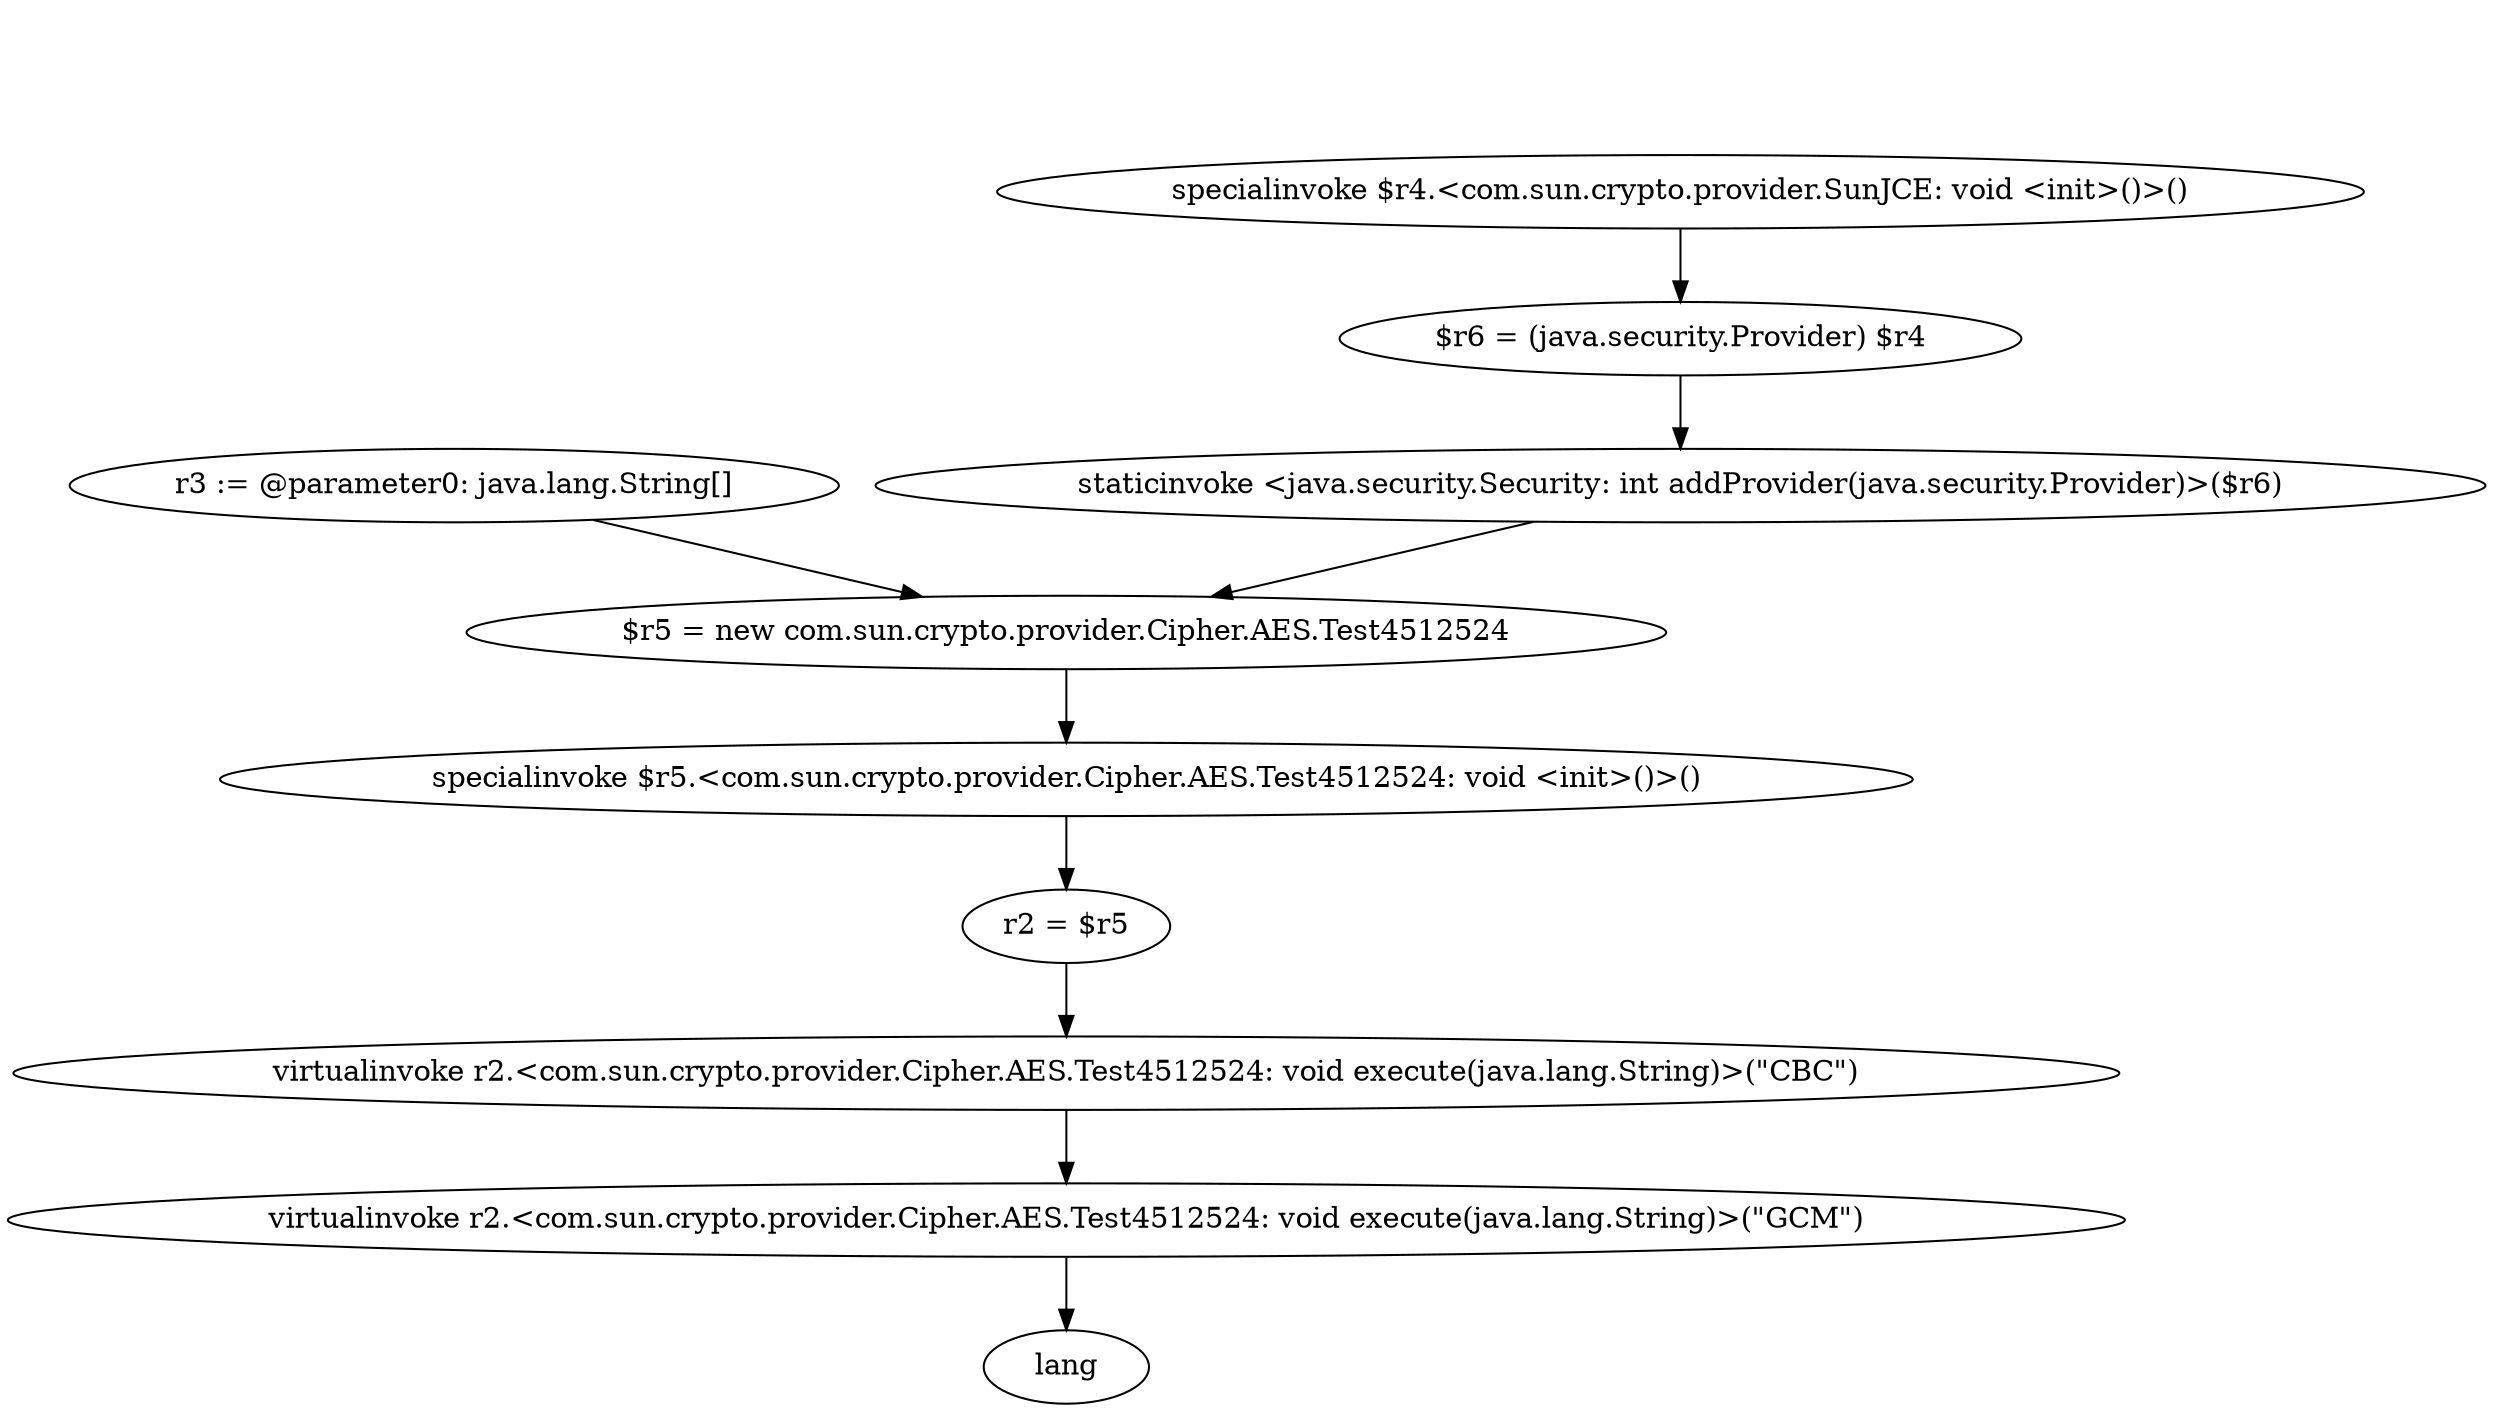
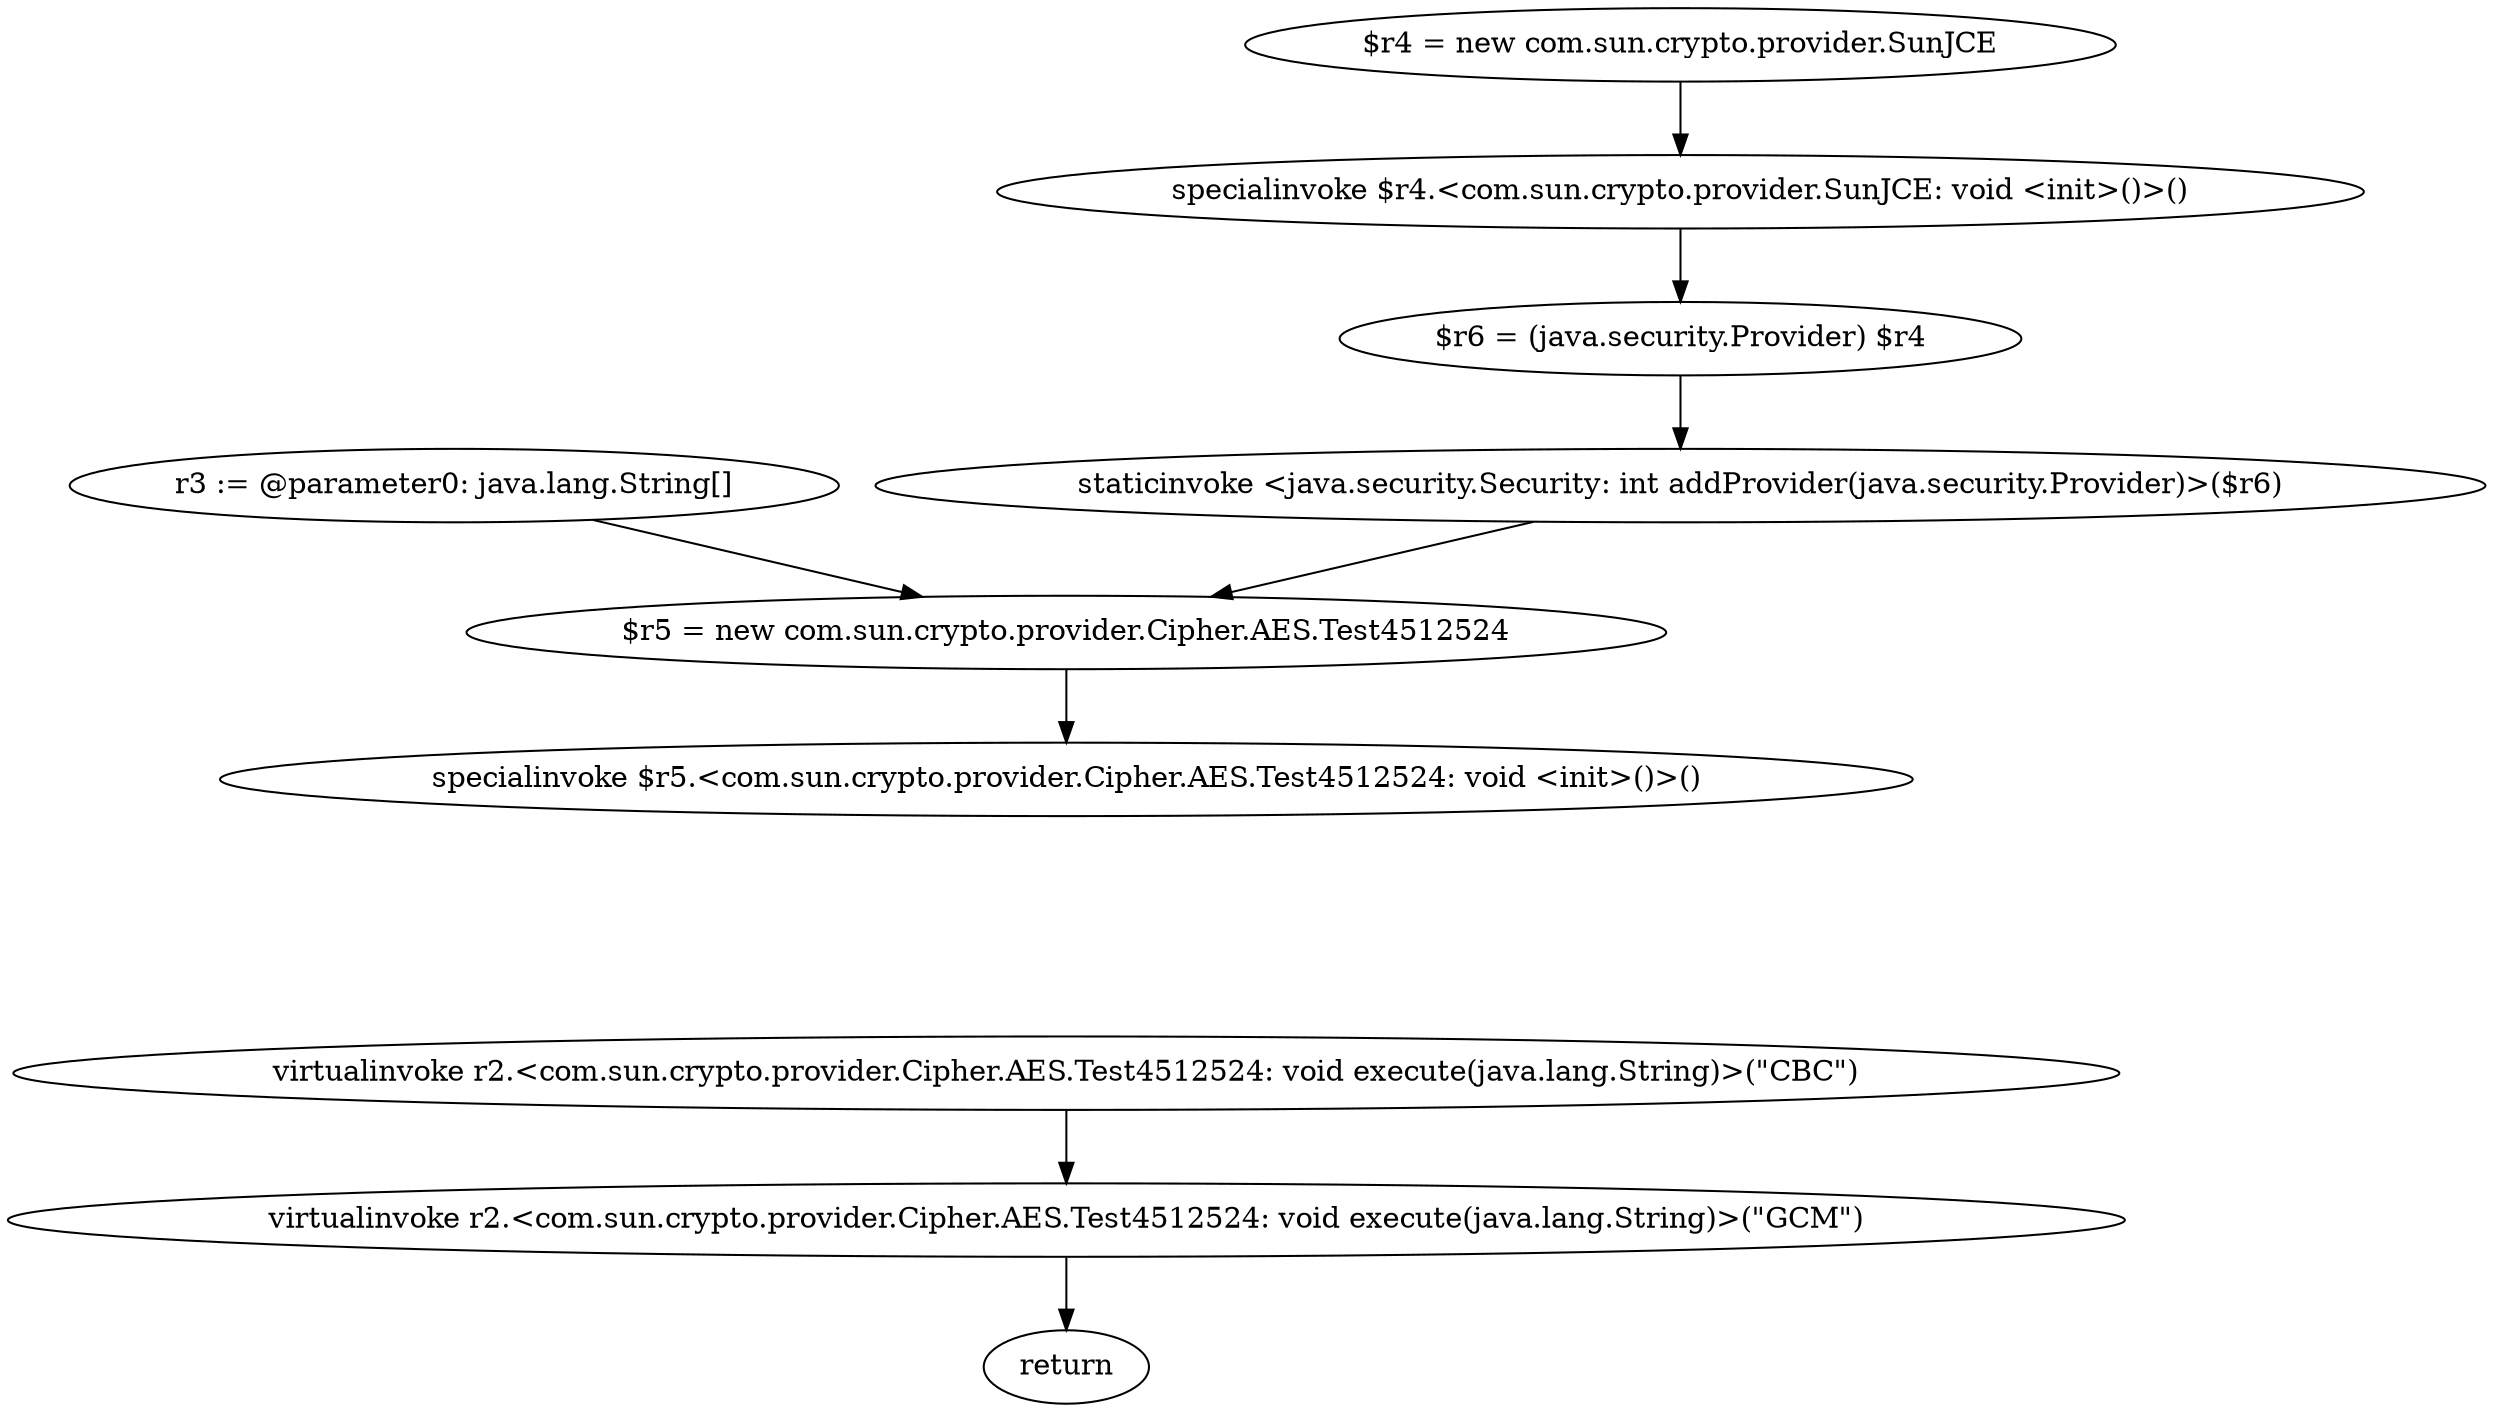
none -> (1680, 45)
(1066, 926) -> none
(1066, 1367) -> (1066, 1367)
